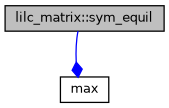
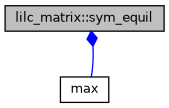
(76, 46) -> (93, 62)
